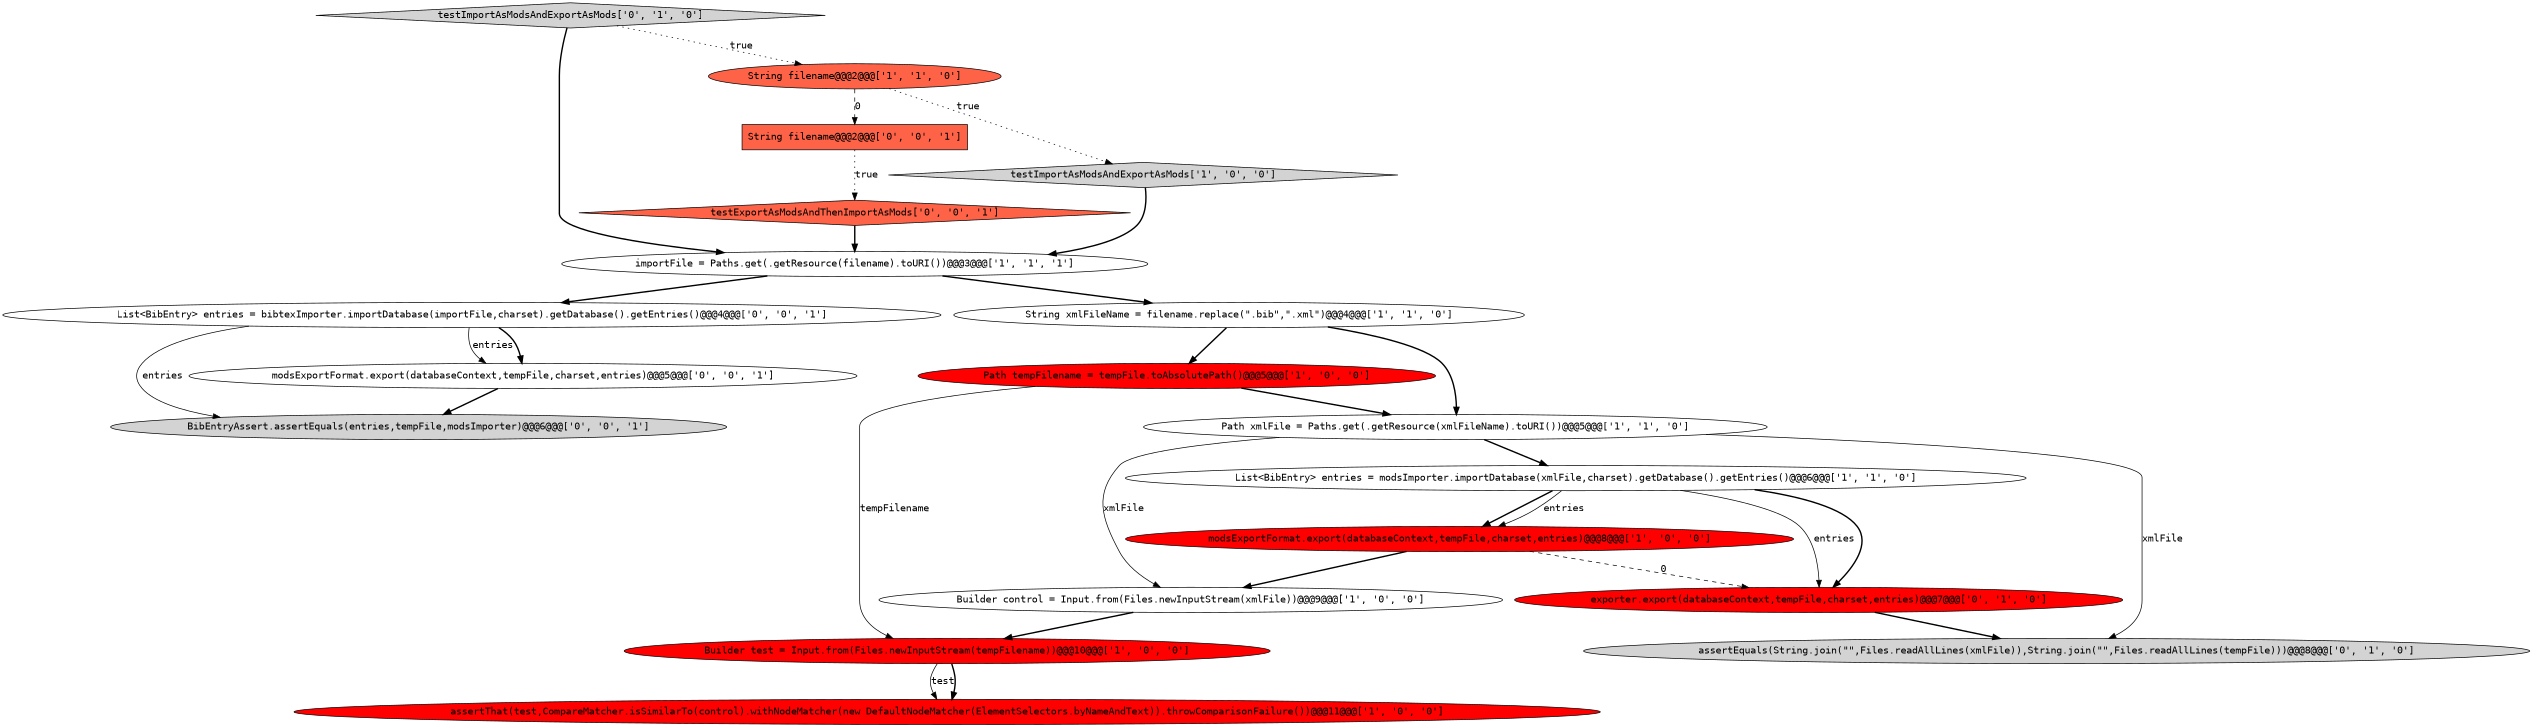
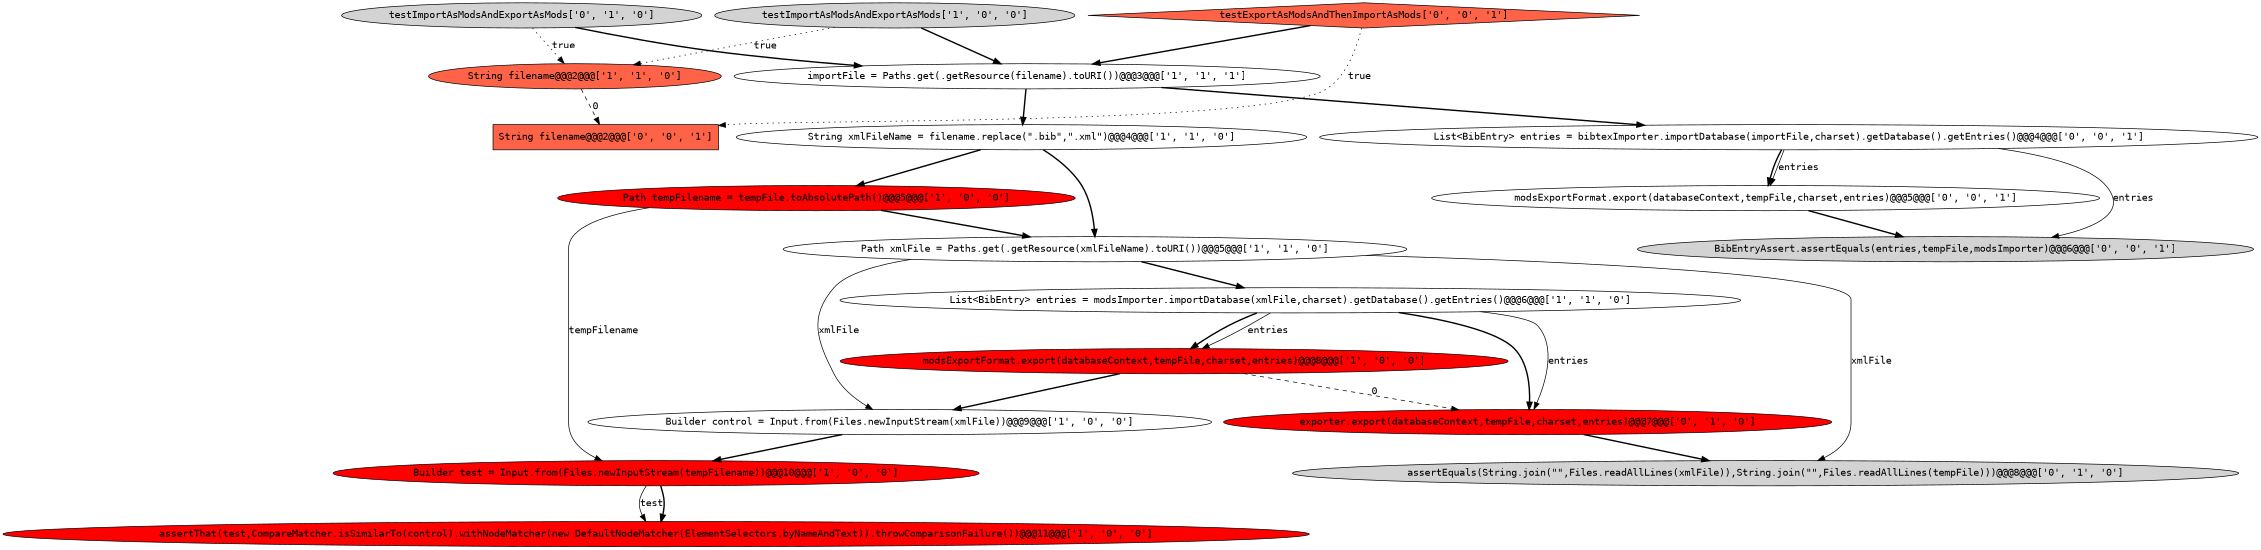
(571, 15) -> (522, 15)
(997, 125) -> (738, 45)
(855, 171) -> (1063, 117)
(1143, 175) -> (895, 15)
